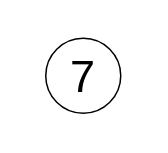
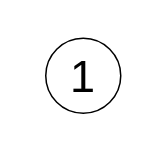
(83, 76) -> (83, 76)
